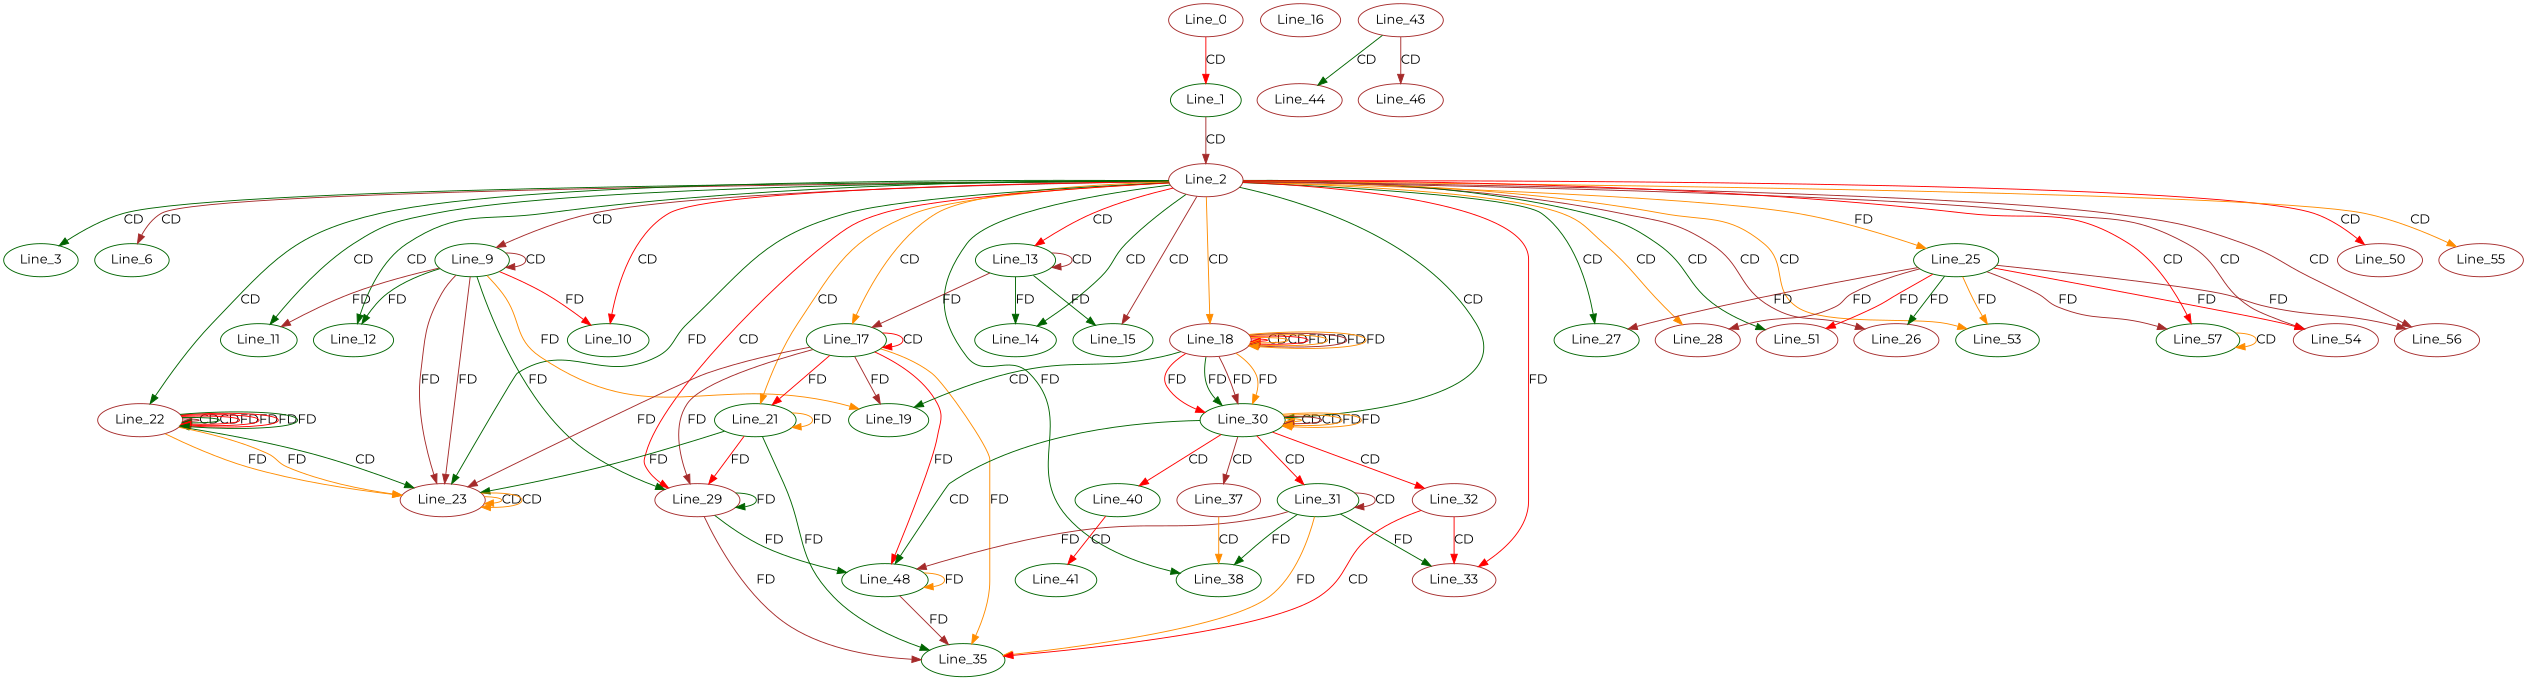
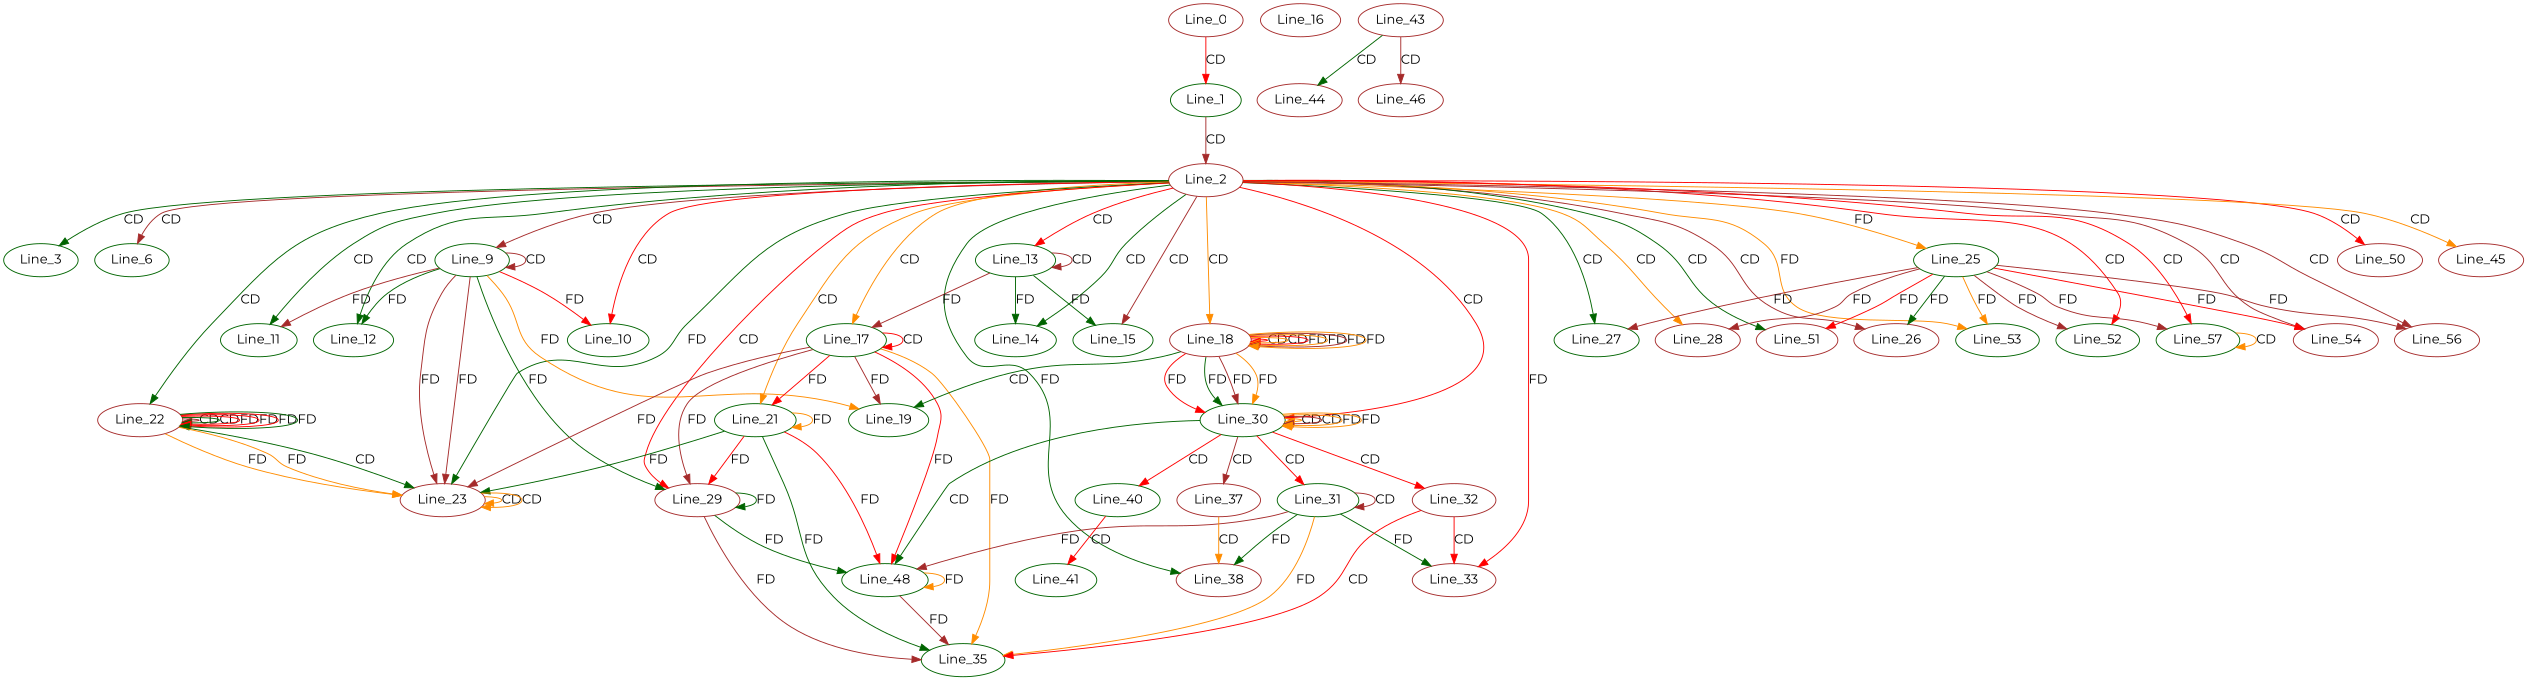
(1790, 260) -> (1790, 260)
(2481, 260) -> (2481, 260)
(1464, 307) -> (1464, 307)
none -> (2098, 340)
none -> (842, 484)
(1219, 580) -> (1219, 580)
